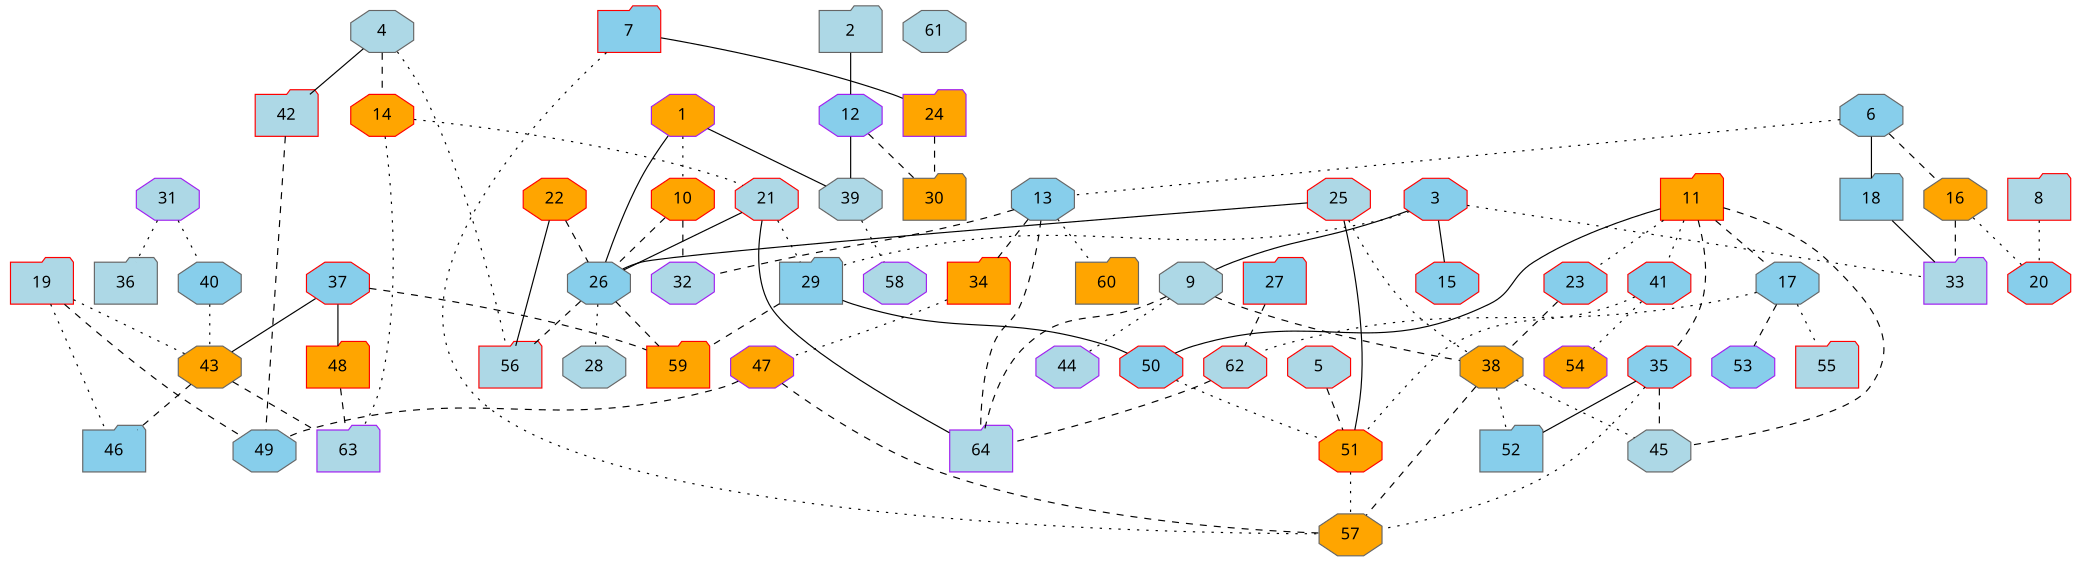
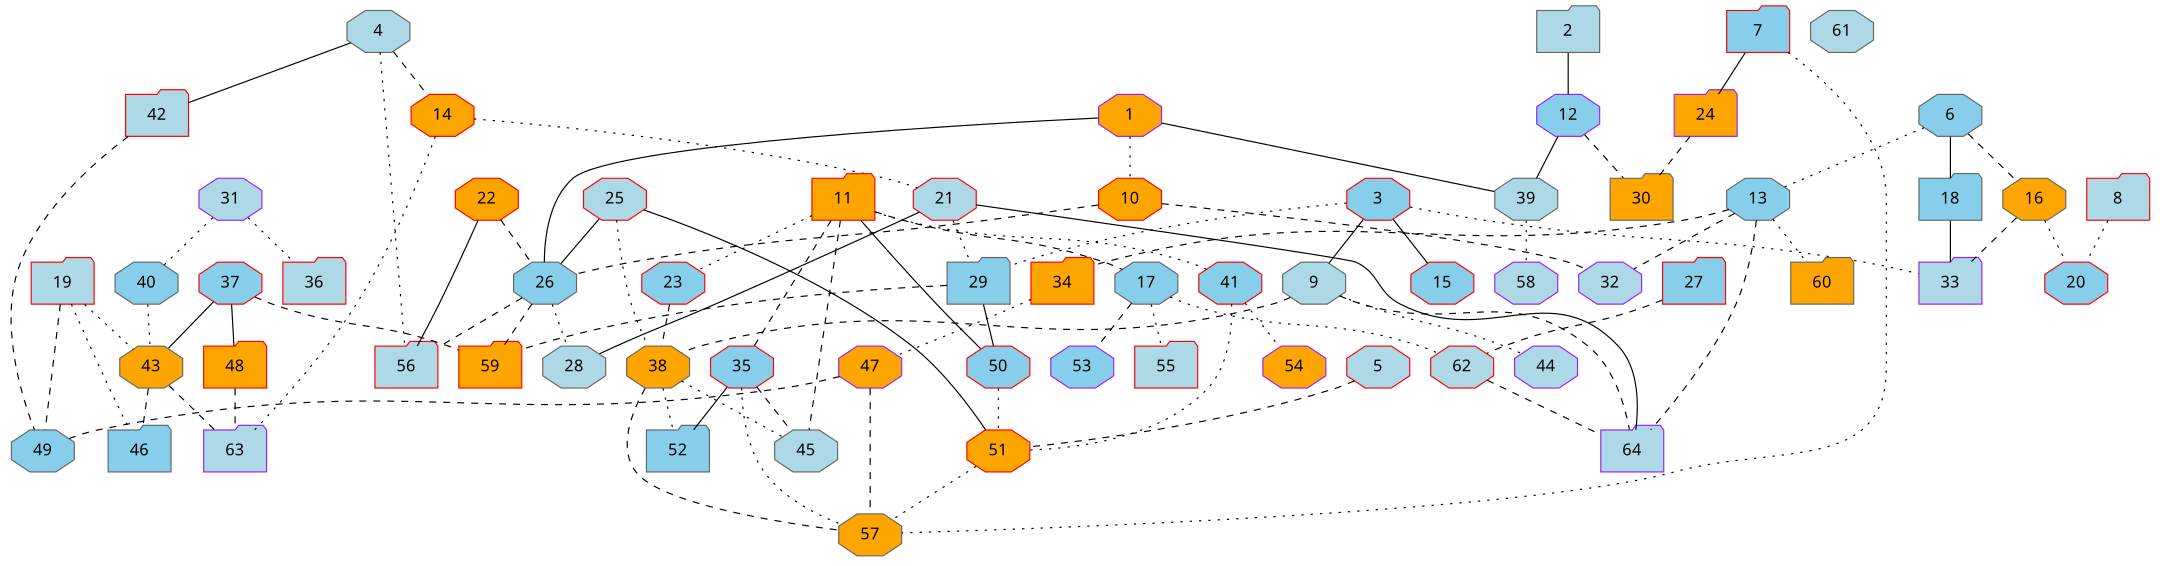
(692, 237) -> (760, 284)
(126, 283) -> (314, 283)
